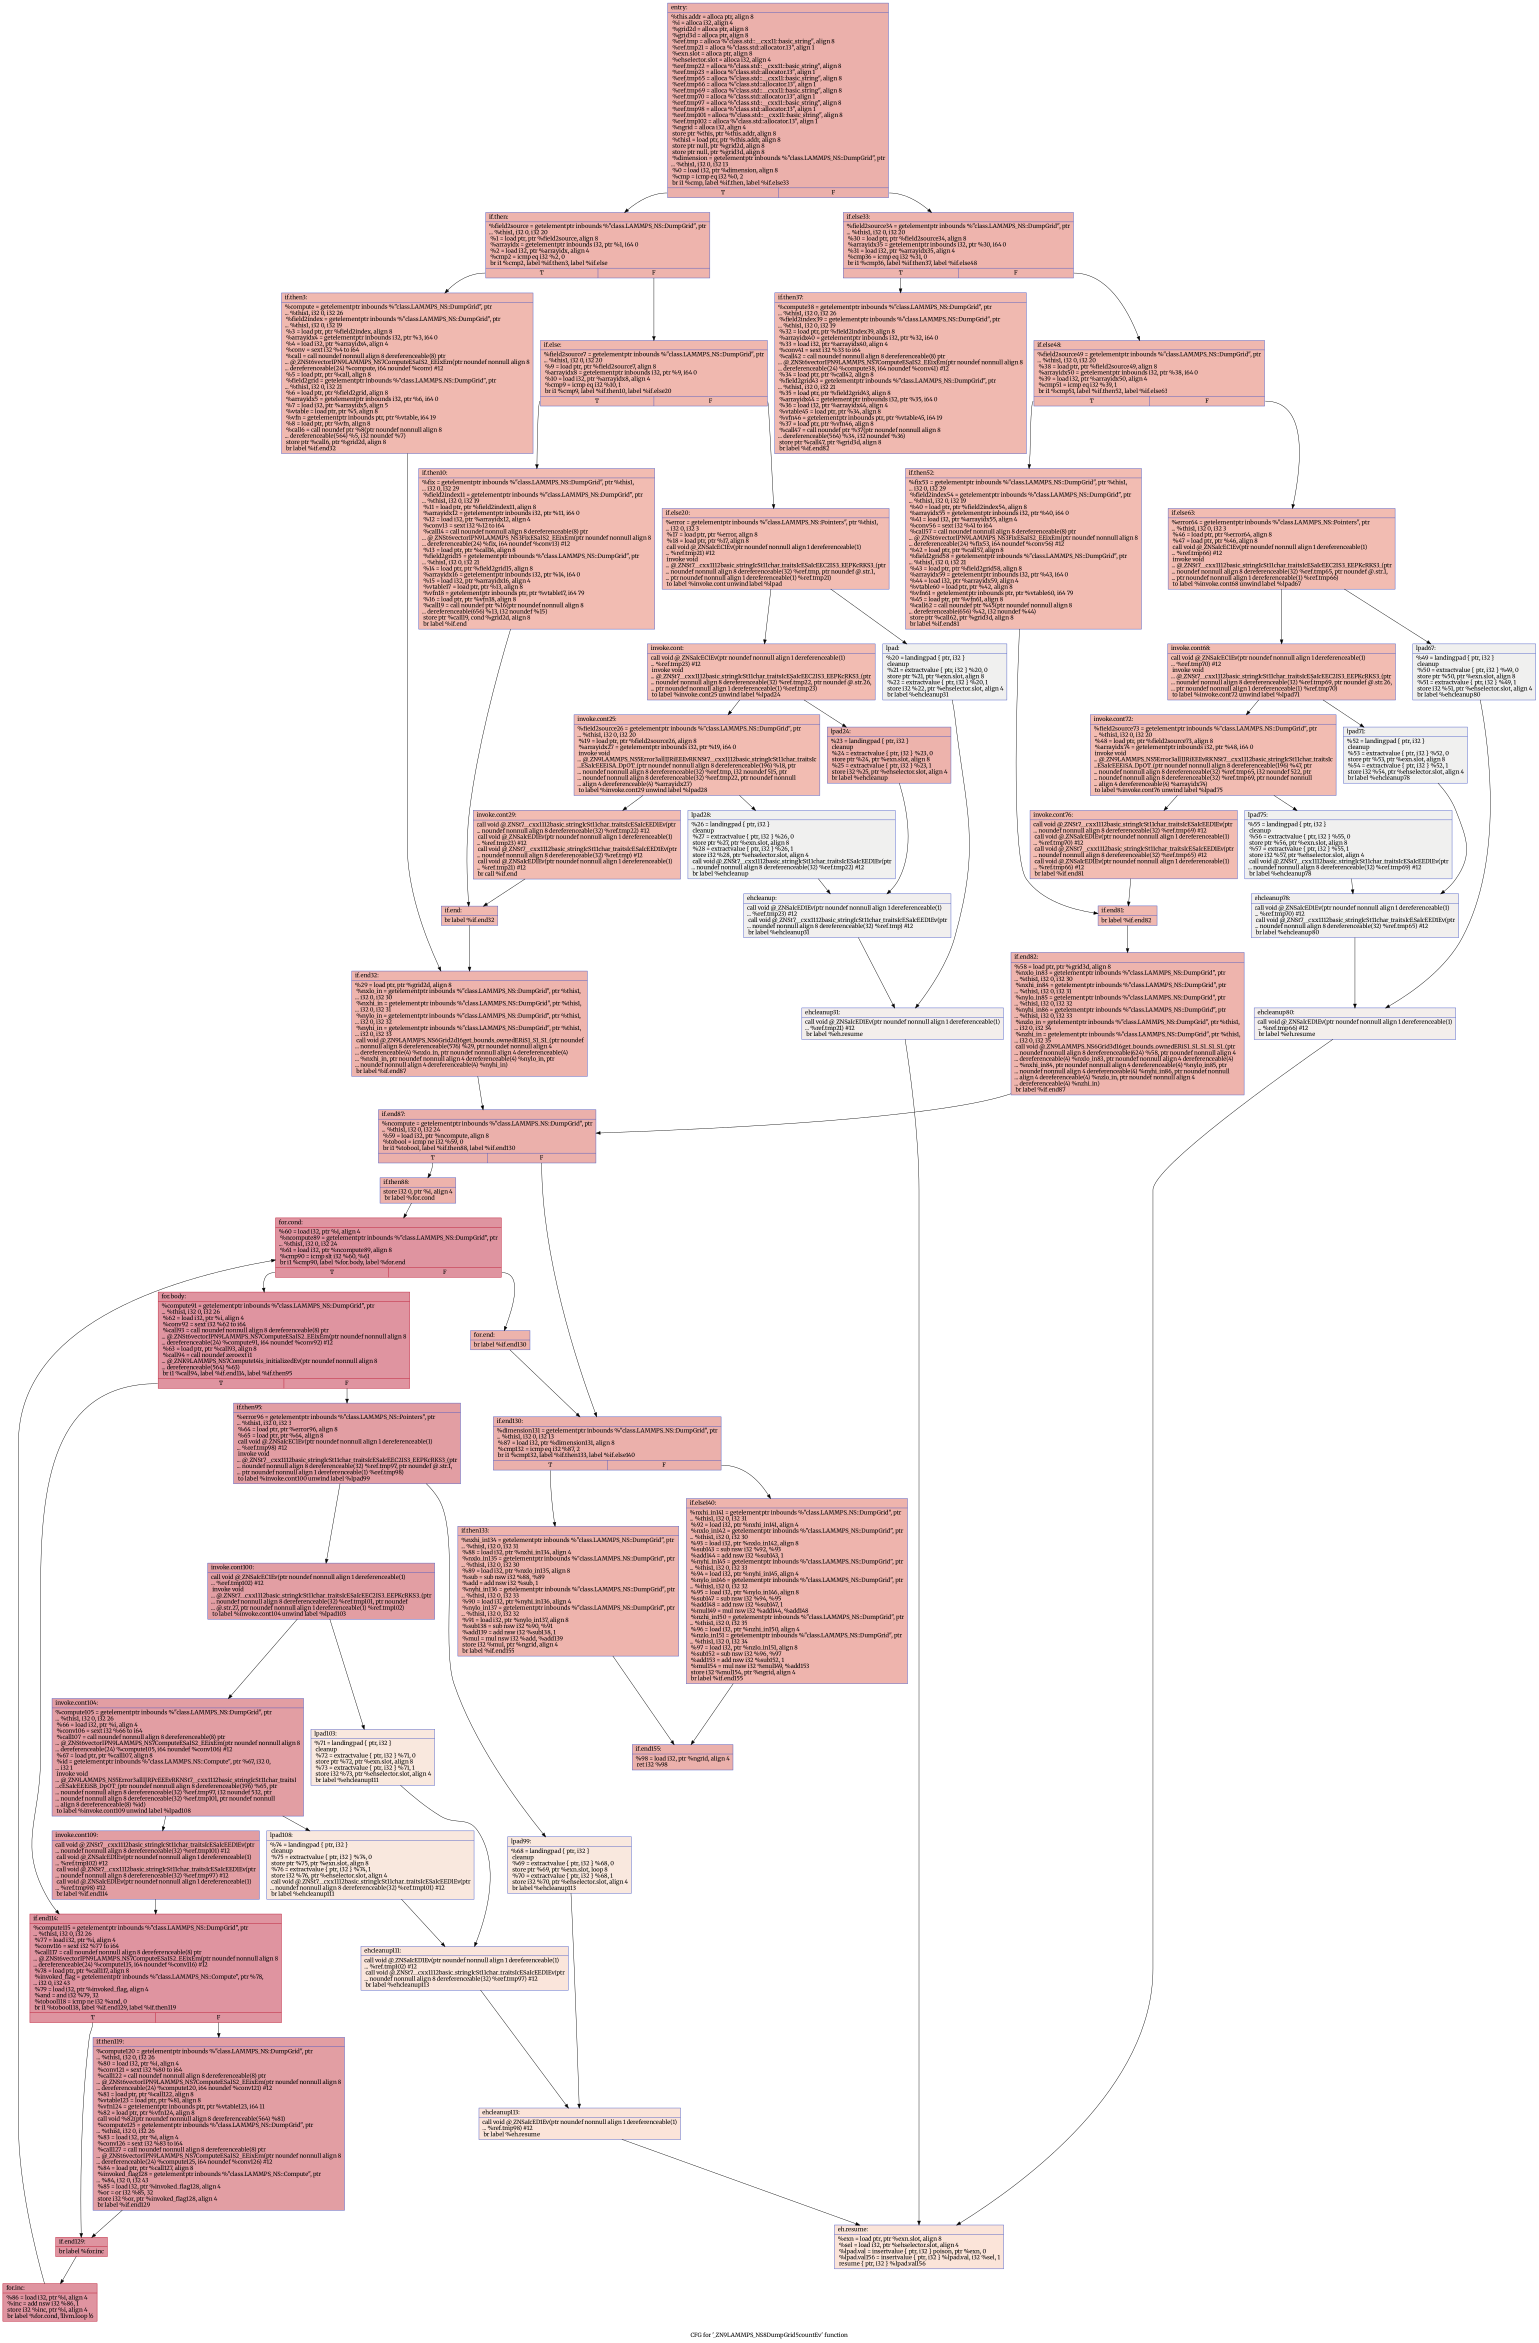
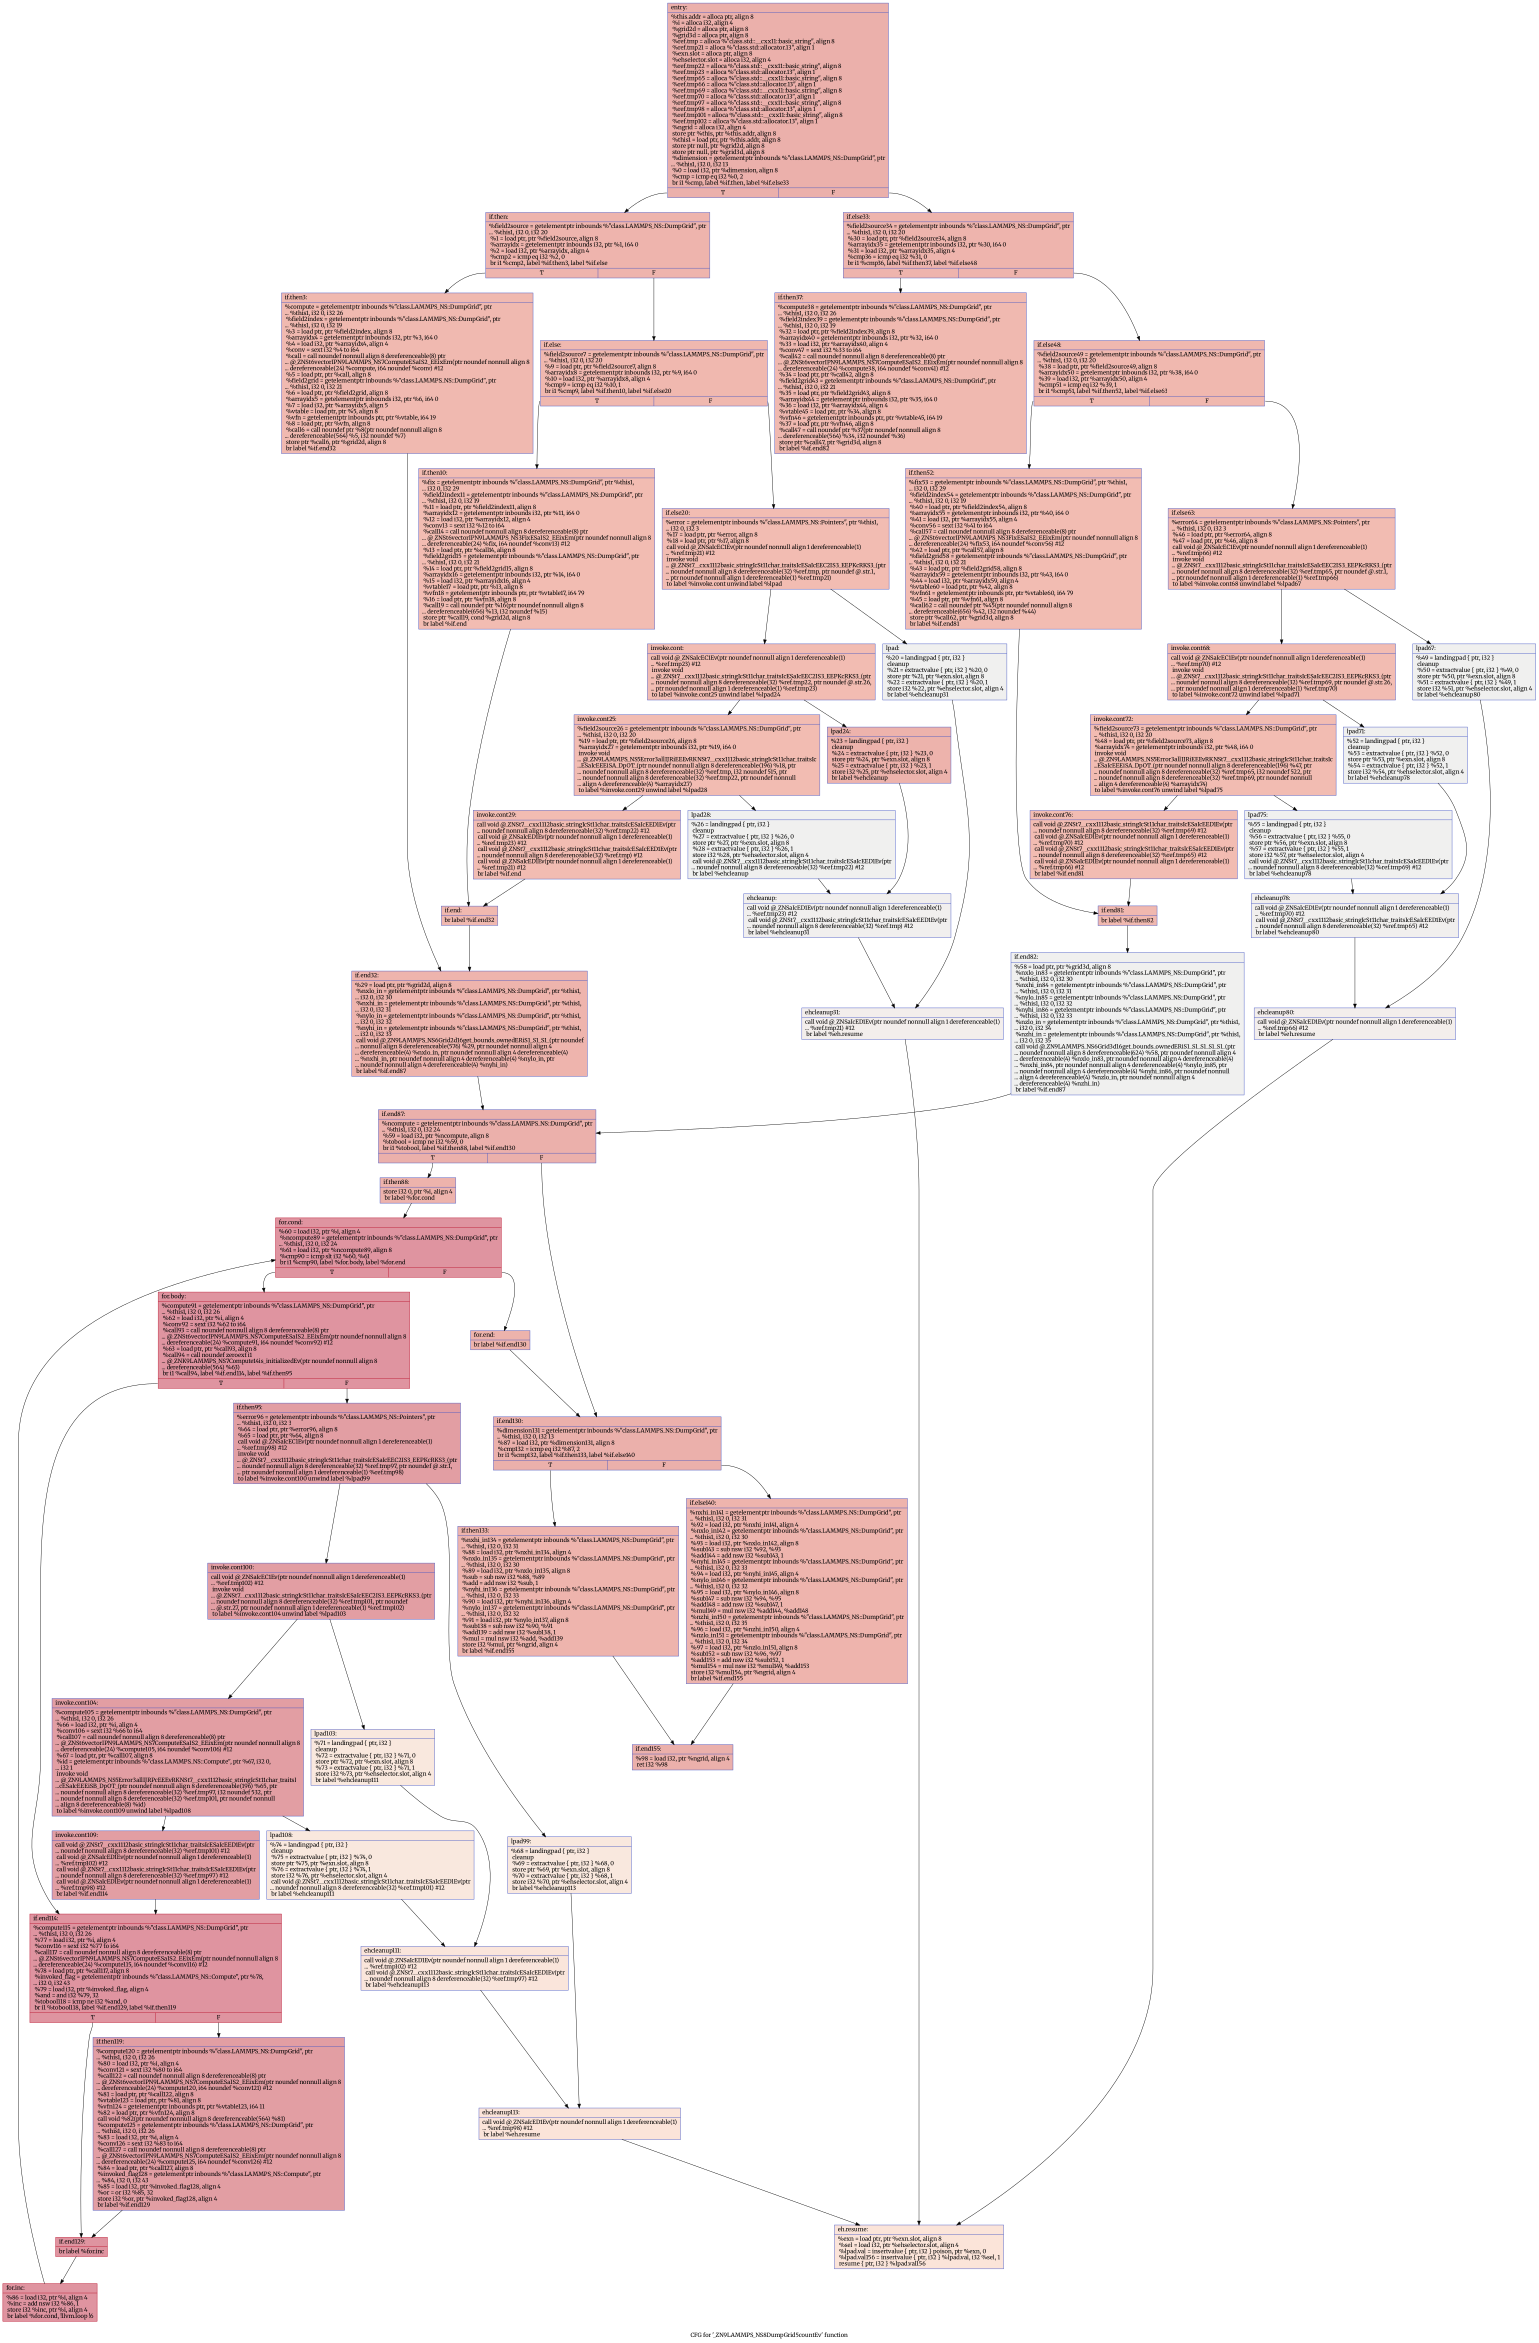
(819, 350) -> (820, 350)
(497, 874) -> (499, 874)
(1127, 920) -> (1128, 920)
(1128, 1024) -> (1128, 1024)
(559, 1870) -> (560, 1870)
